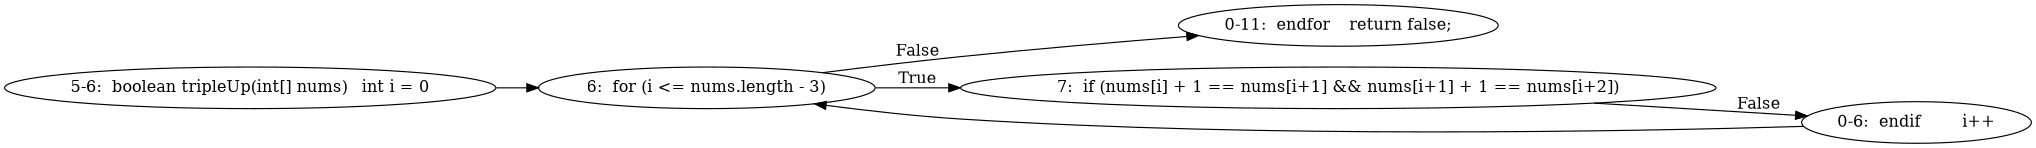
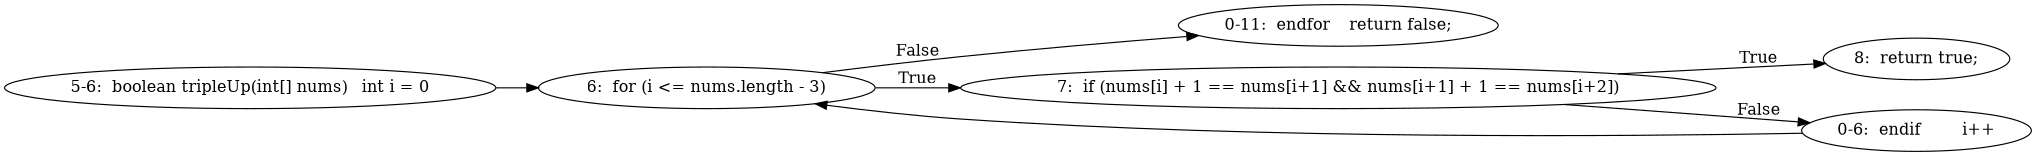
none -> (1916, 59)
